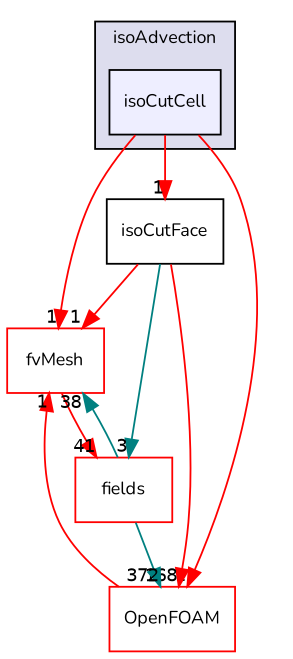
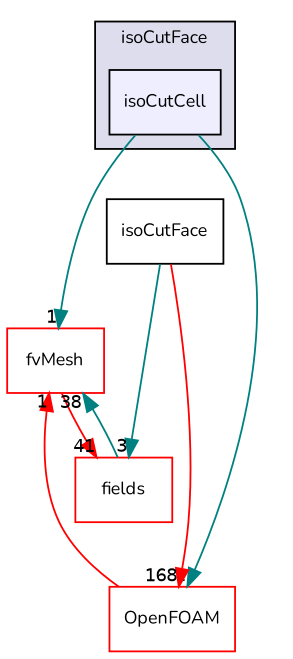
(165, 39) -> (165, 39)
(165, 160) -> none
(84, 217) -> (84, 217)
(116, 289) -> none
(255, 350) -> (255, 350)
(145, 546) -> none
